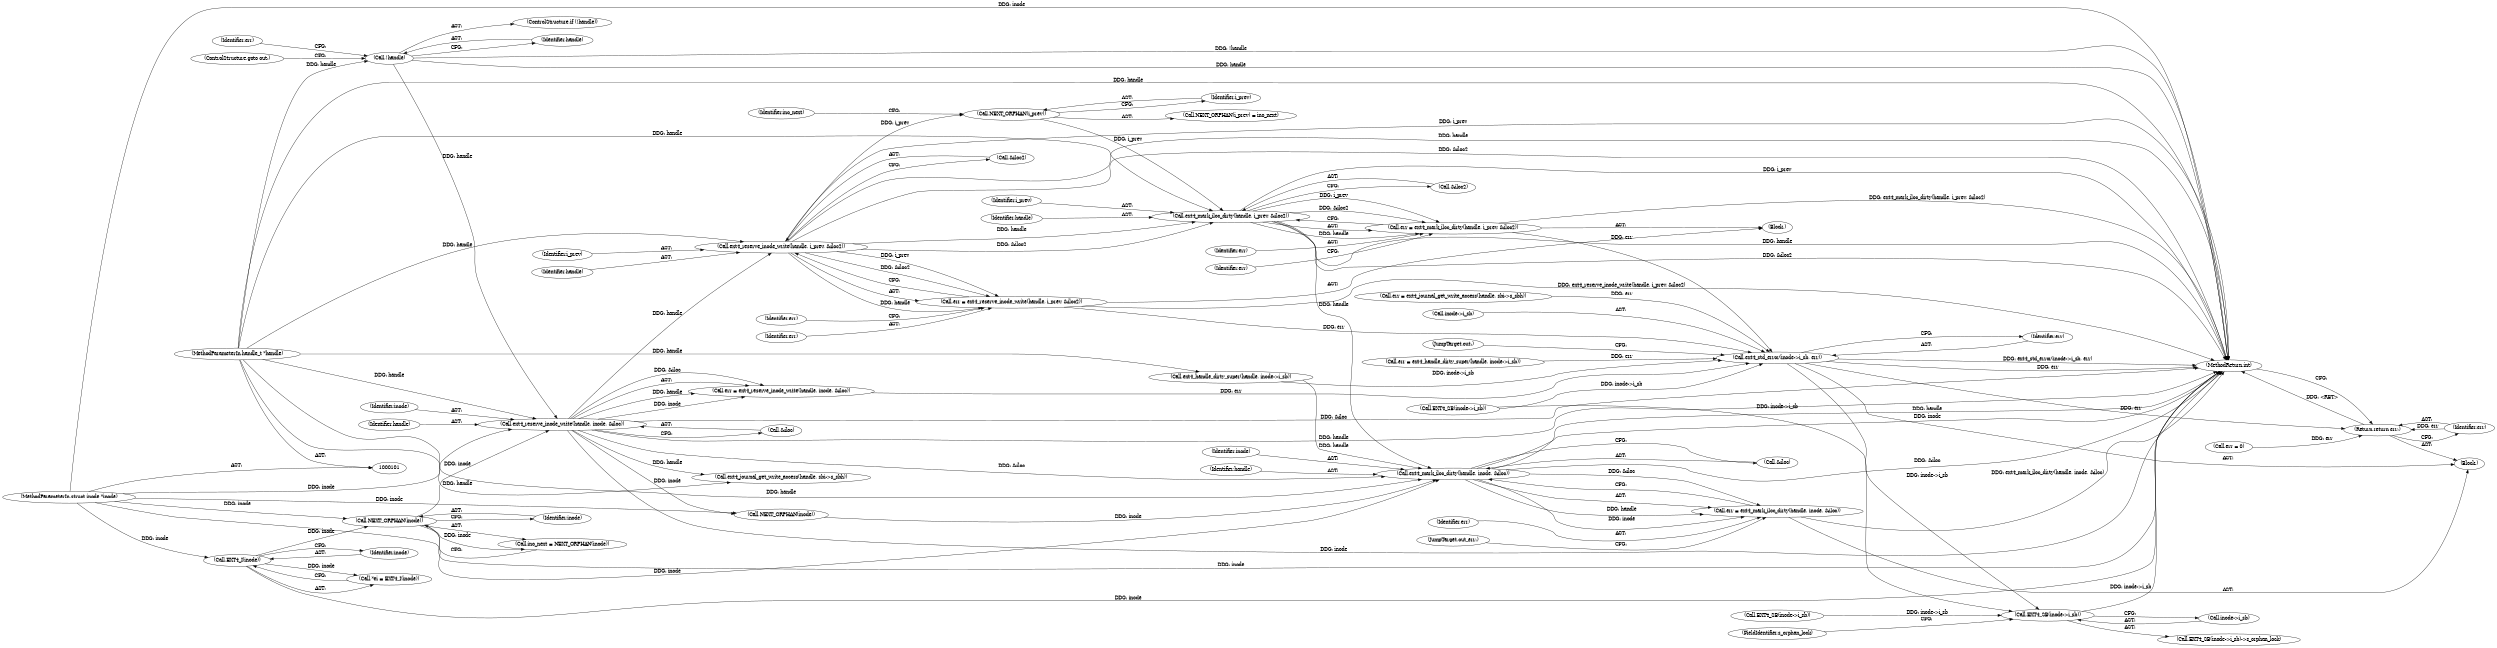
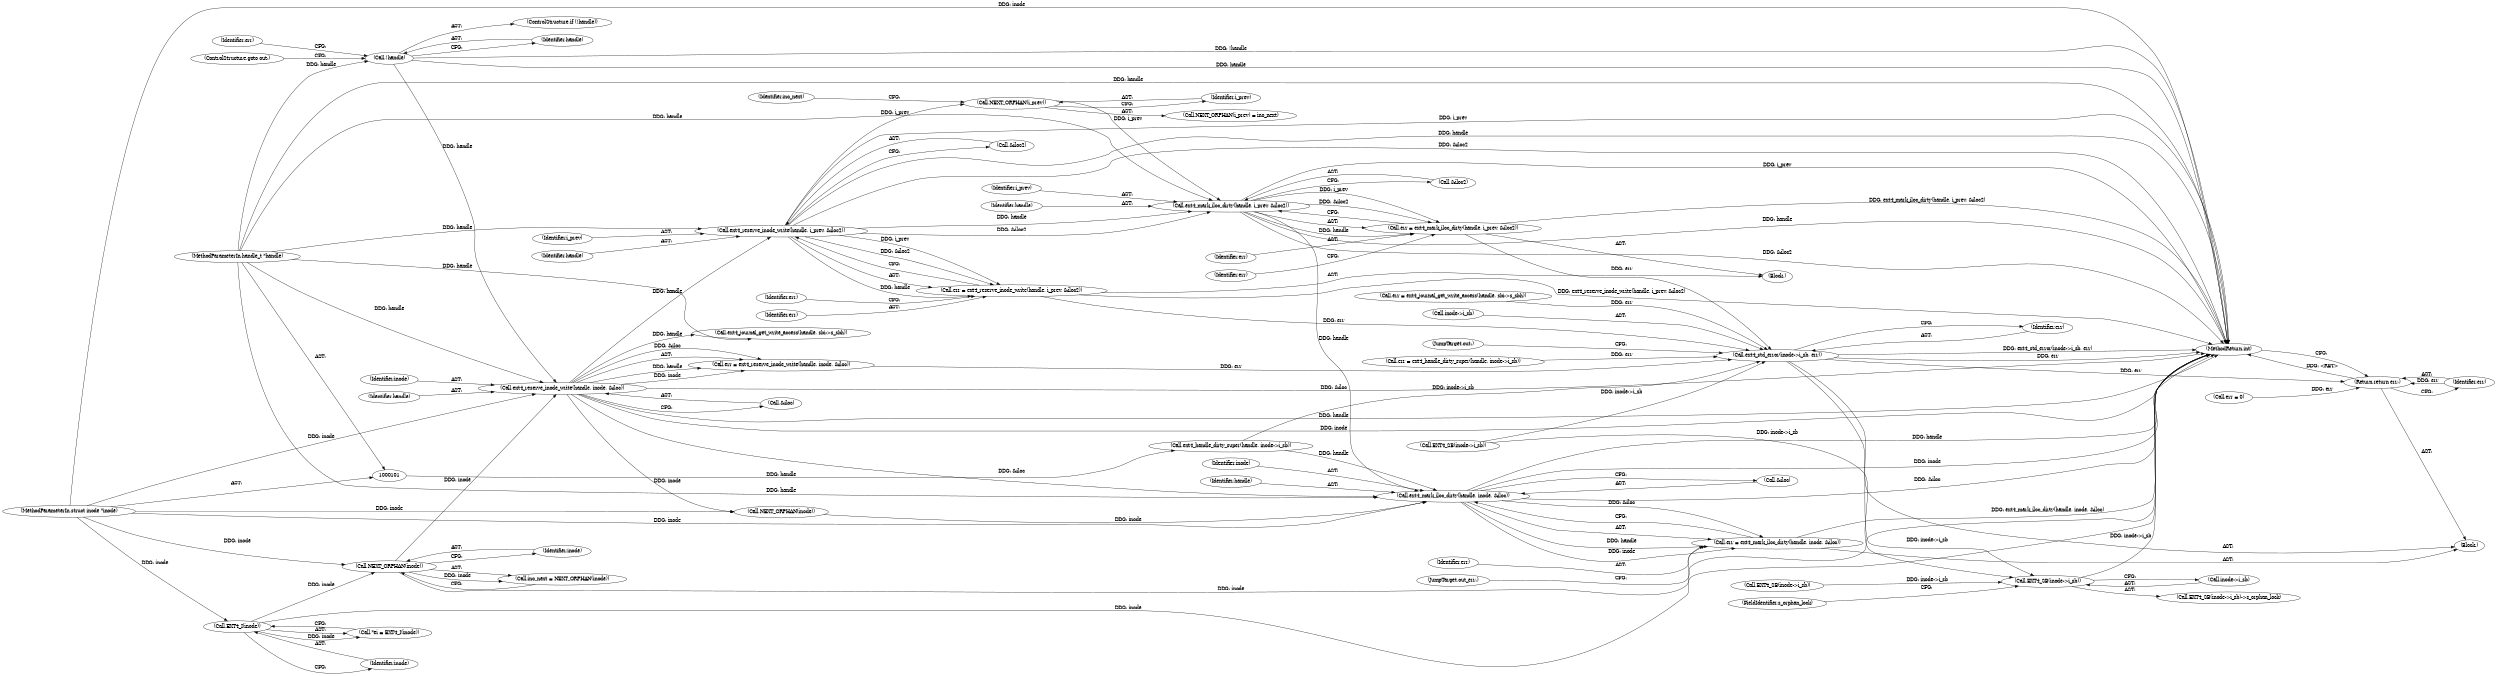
(749, 354) -> (791, 478)
